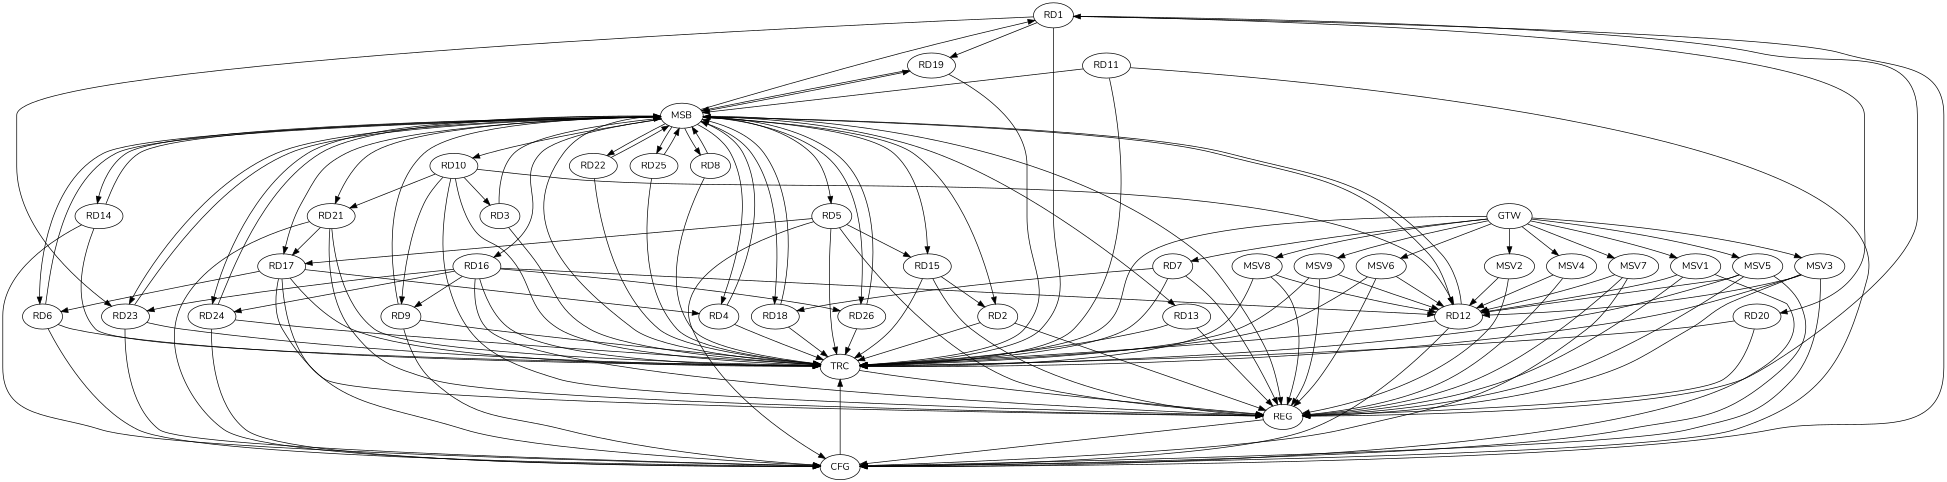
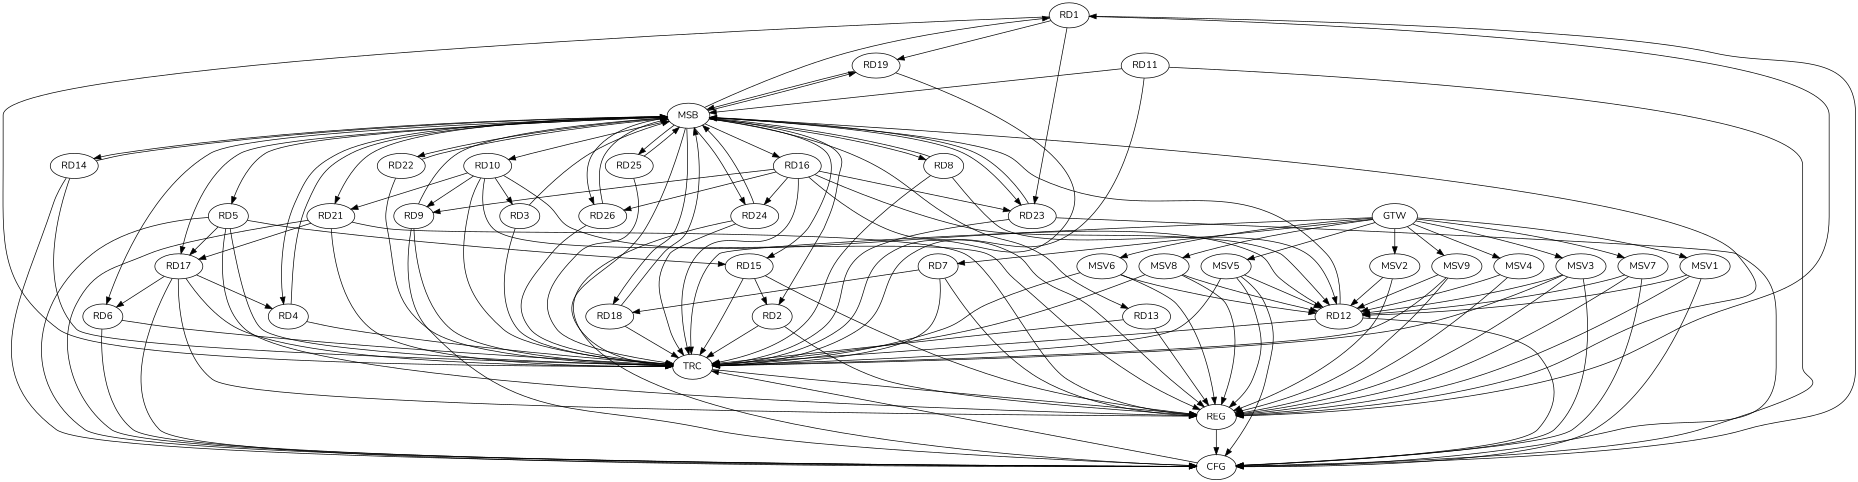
(298, 130) -> none
(1105, 137) -> (1113, 240)
(1757, 317) -> none
